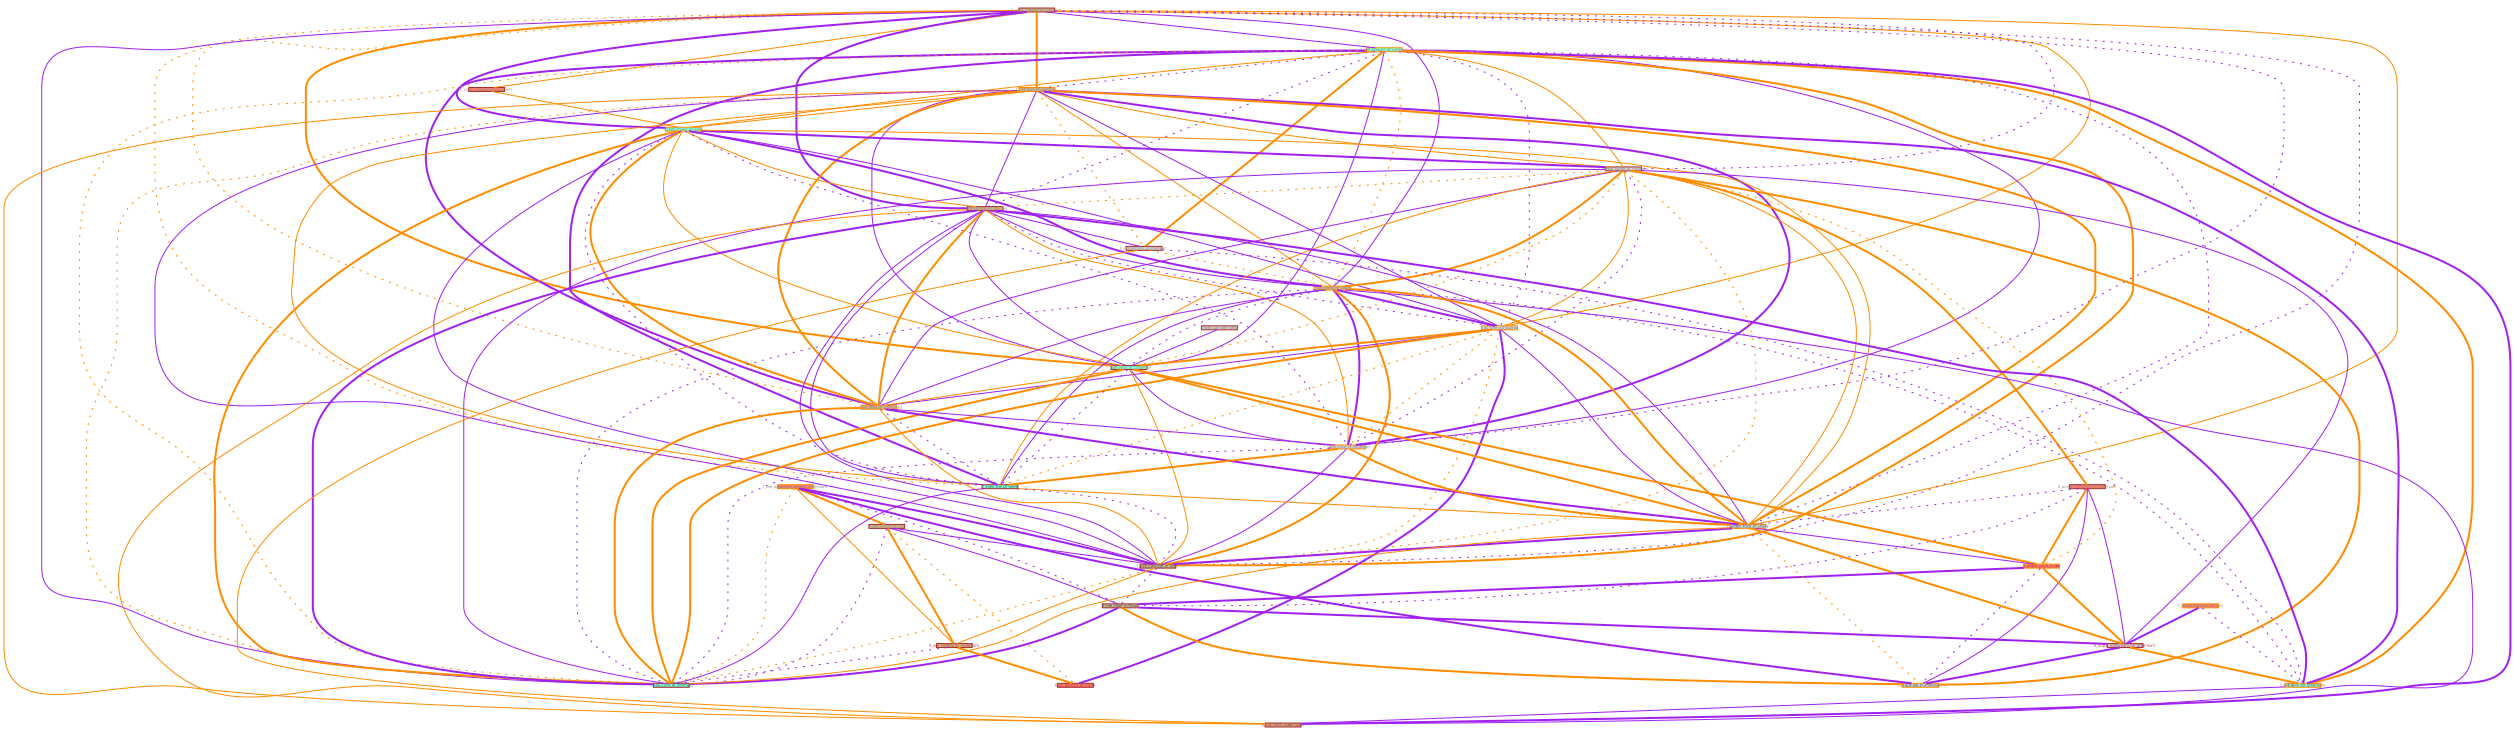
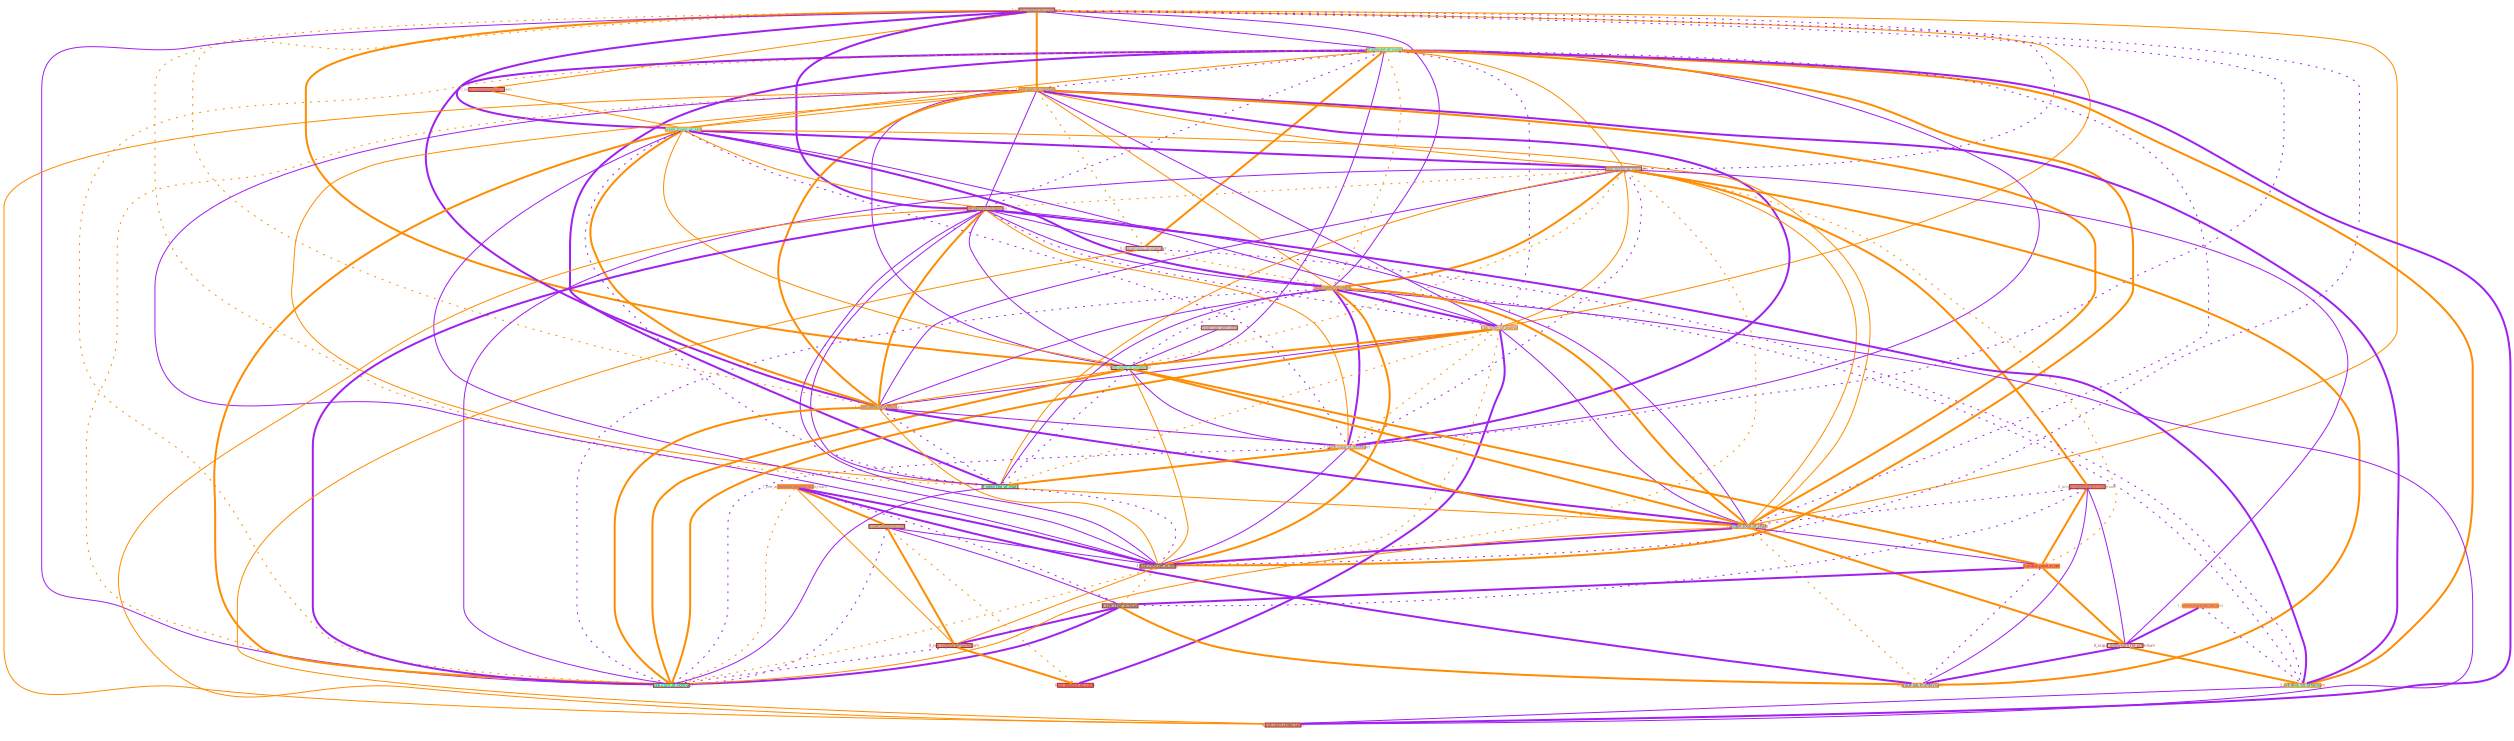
(1000, 487) -> (1000, 487)
(1139, 586) -> (1139, 586)
(1623, 626) -> (1065, 619)
